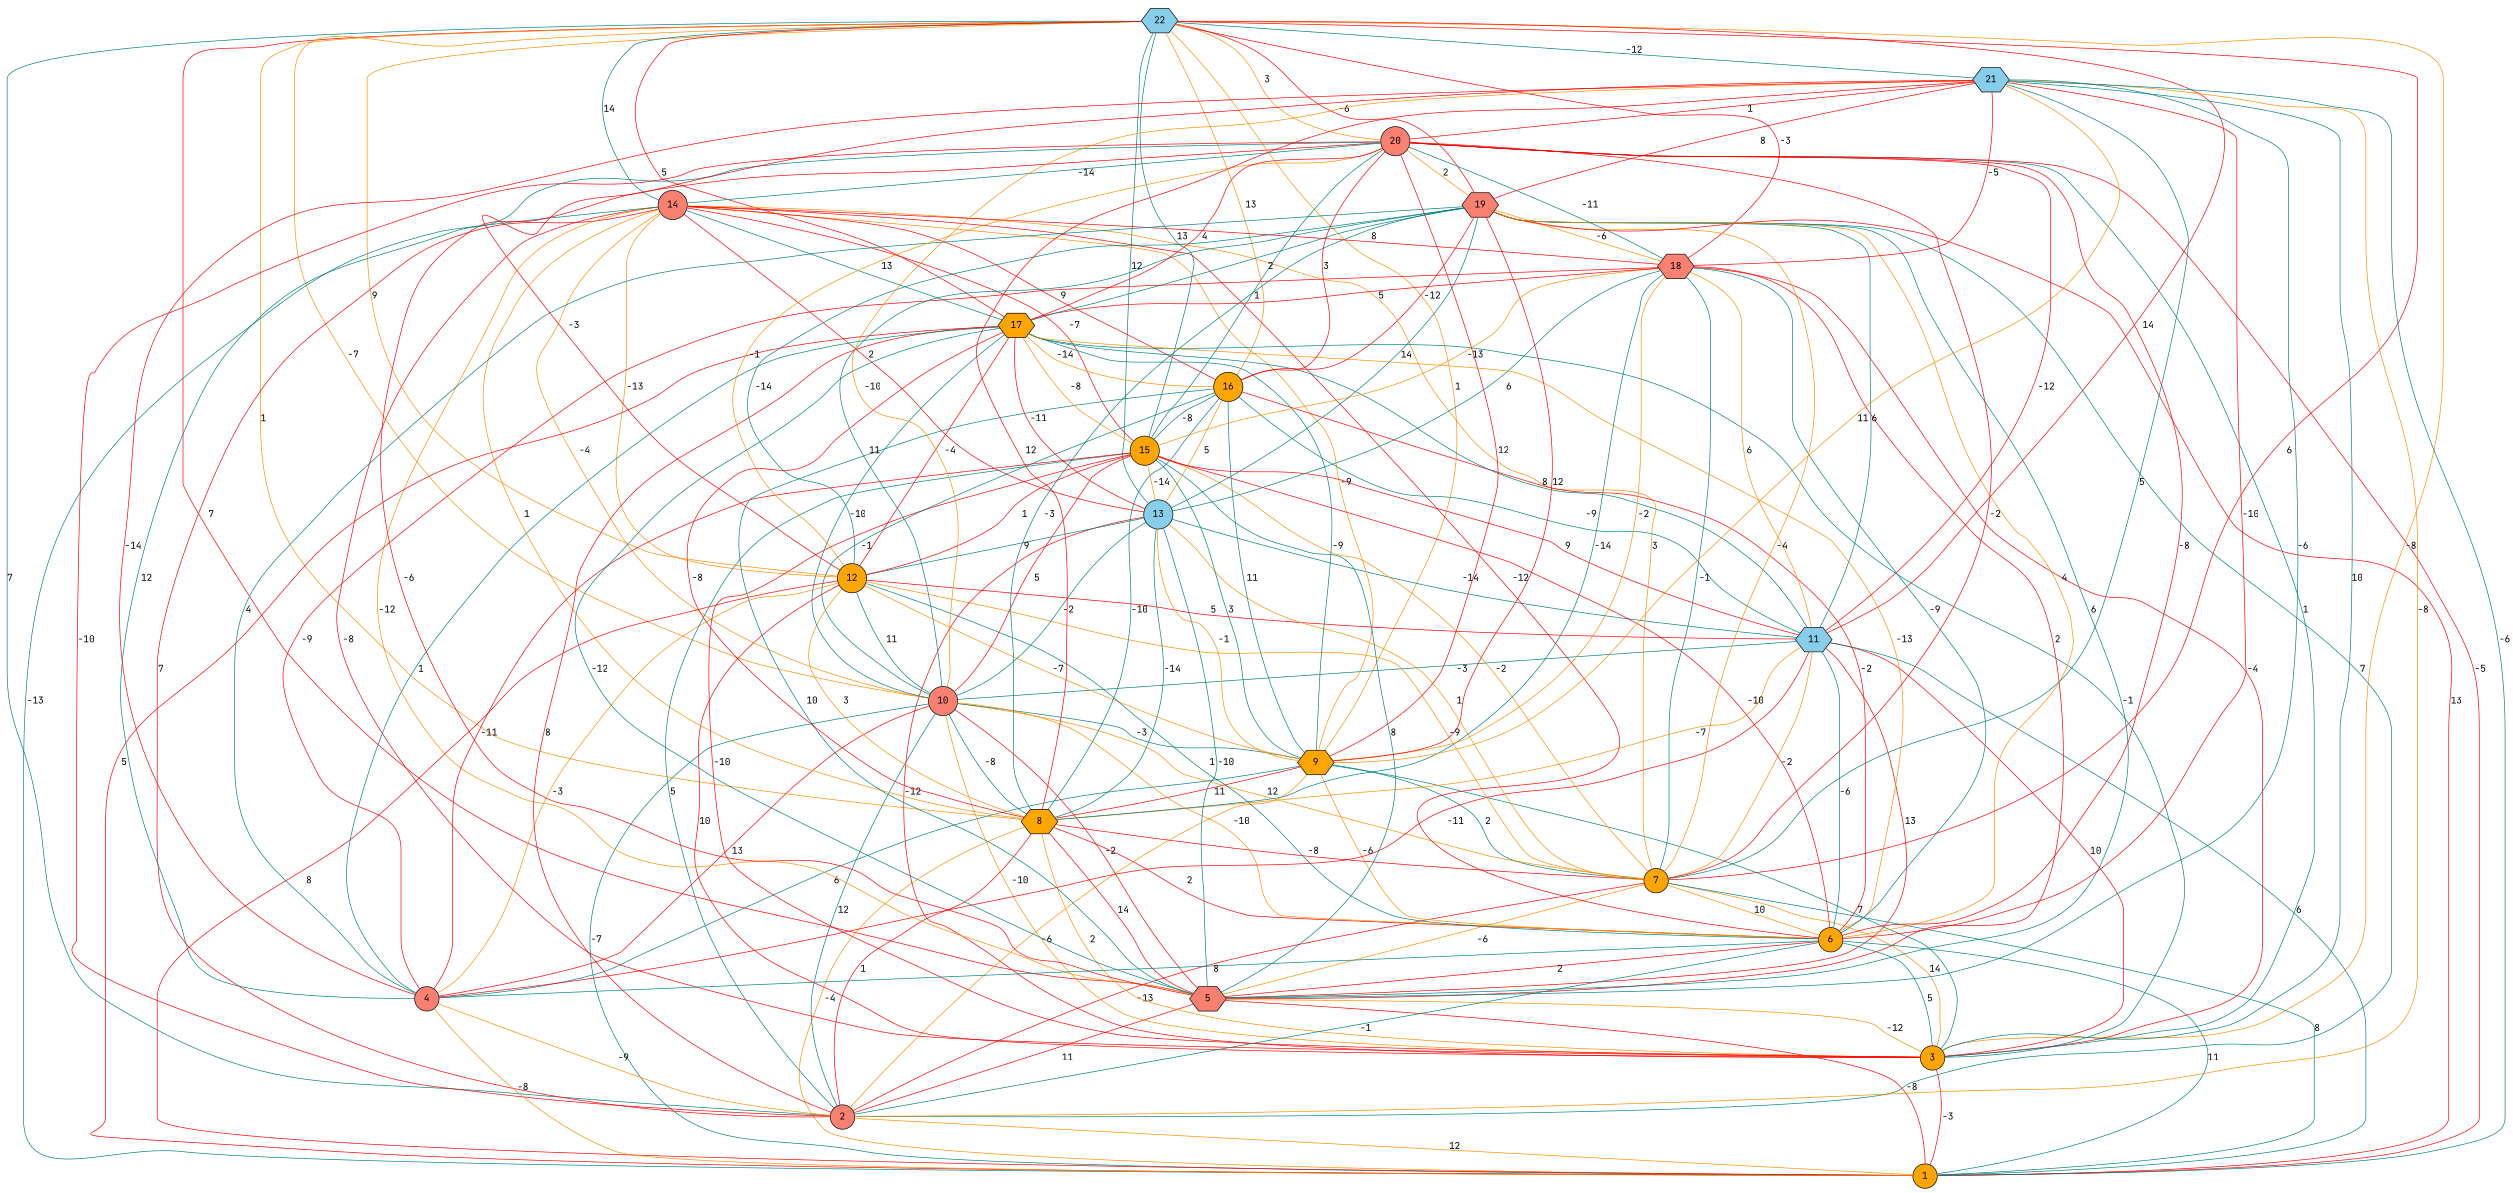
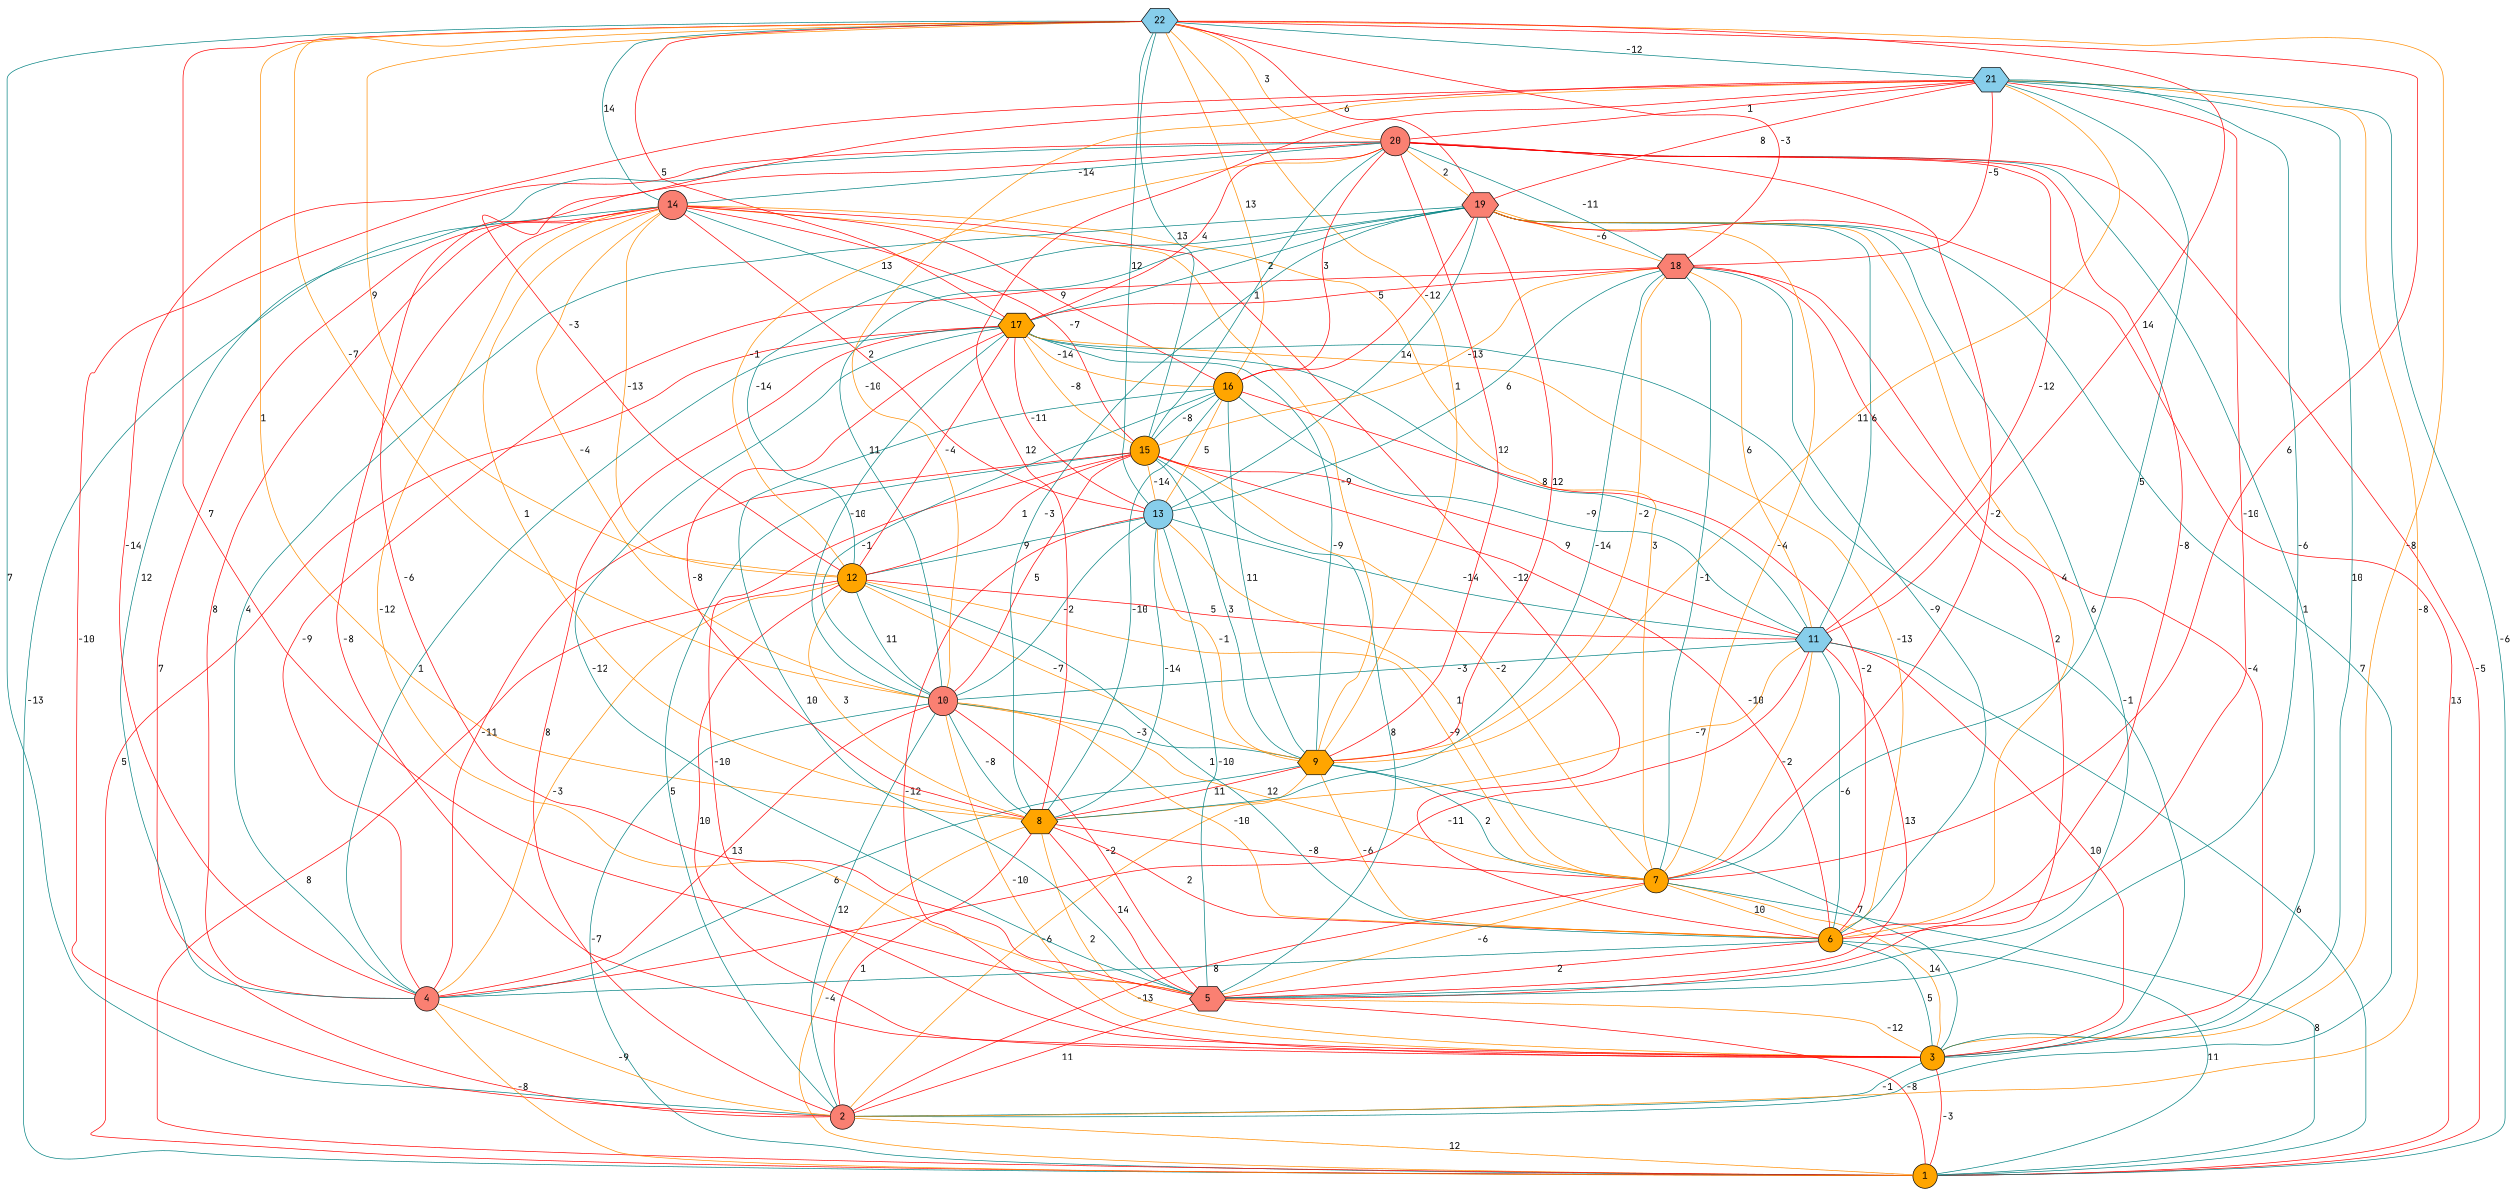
(1222, 232) -> (223, 565)
(1337, 1028) -> (1392, 1110)
